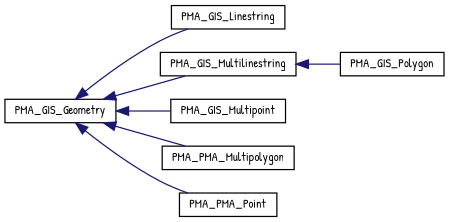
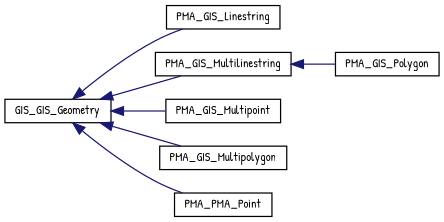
(60, 111) -> (58, 111)
(228, 158) -> (223, 158)
